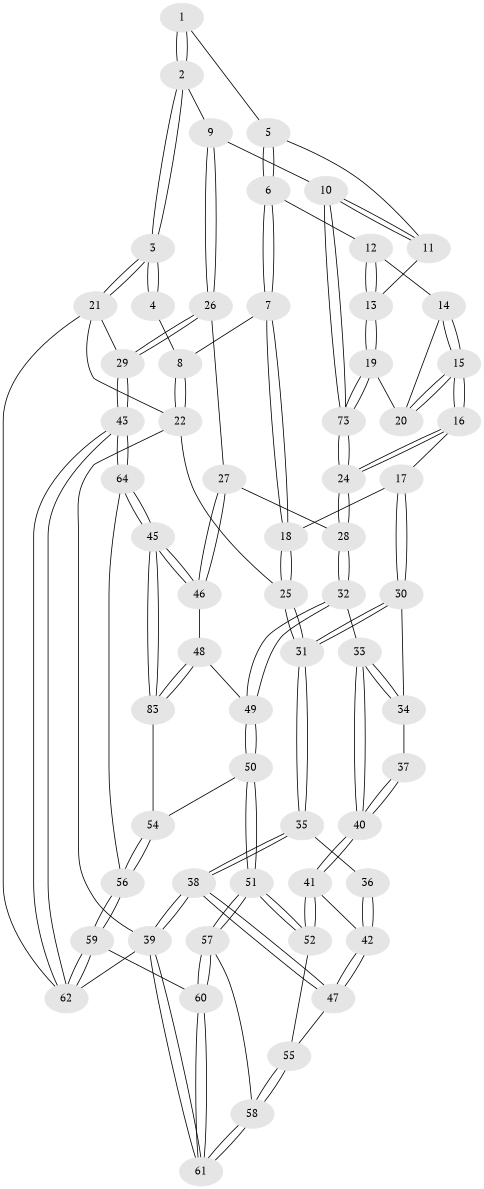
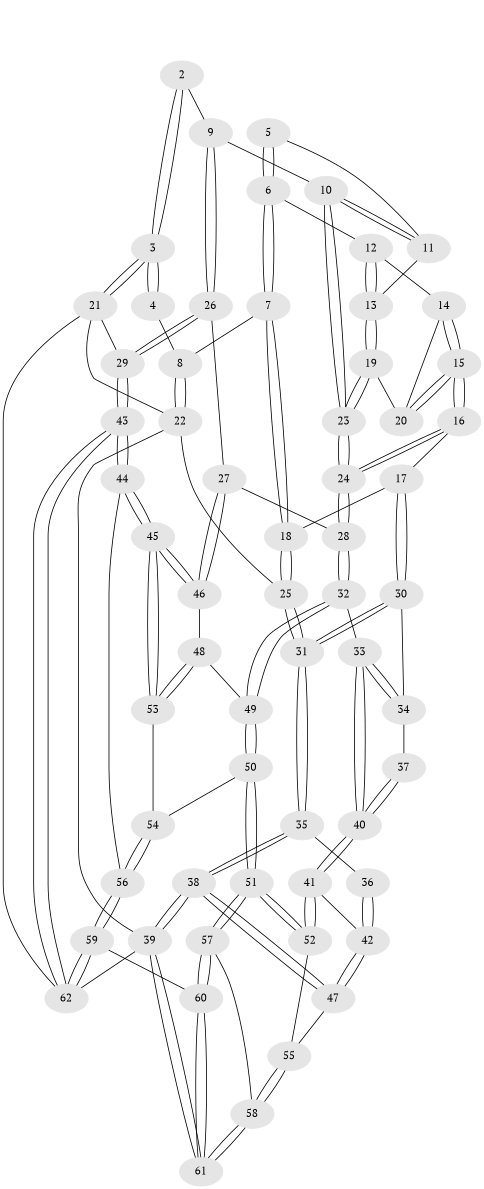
(182, 18) -> none
(344, 422) -> (344, 422)
(123, 479) -> (123, 479)
(153, 710) -> (153, 710)
